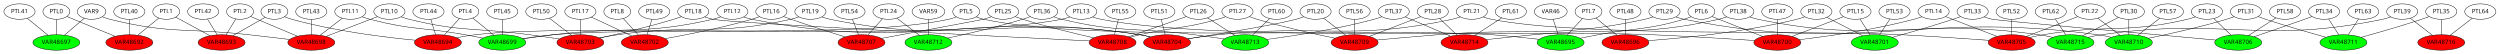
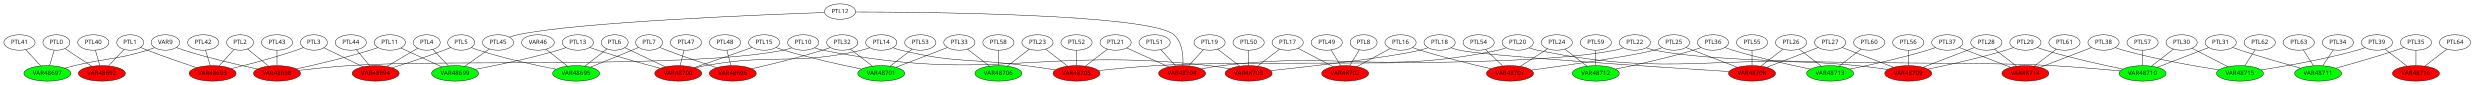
(928, 12) -> (1596, 42)
(667, 27) -> (666, 20)
(2282, 27) -> none
